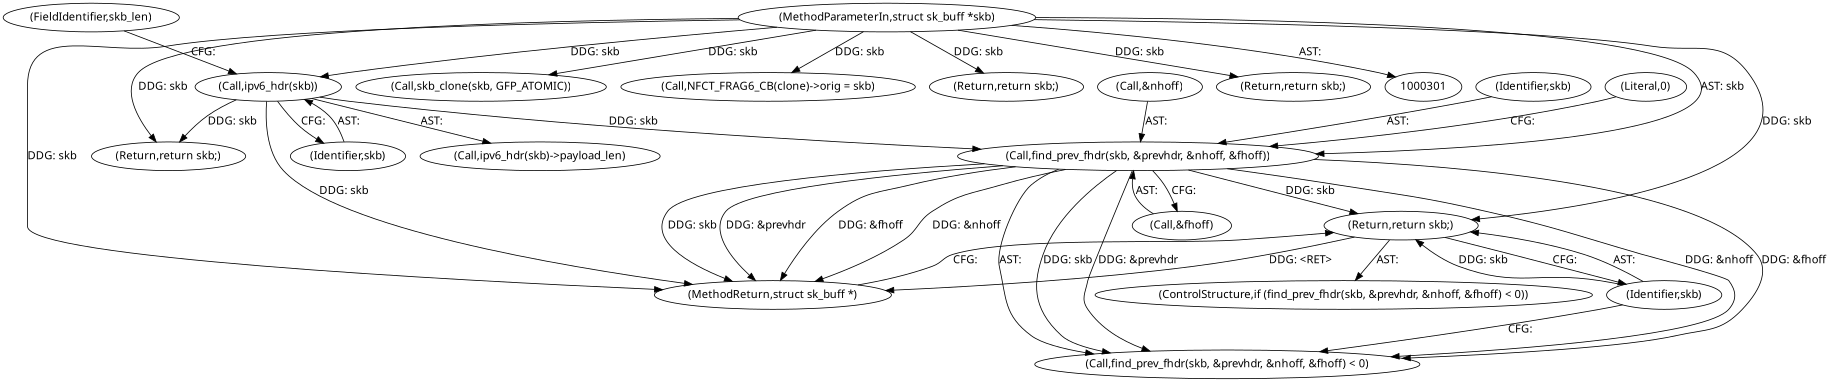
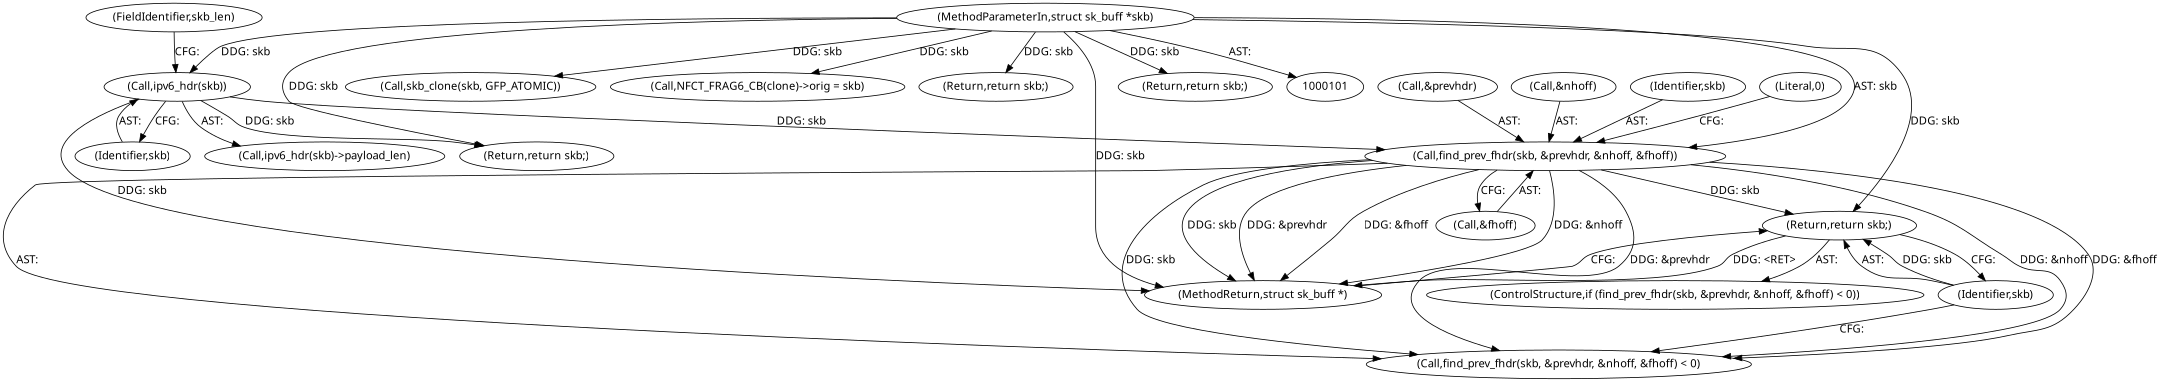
(1423, 87) -> (1325, 87)
none -> (1438, 87)
